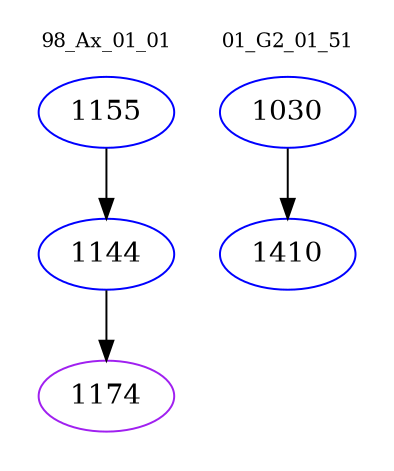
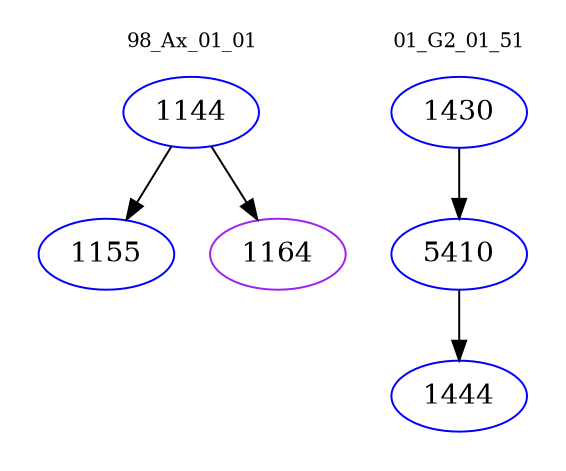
(288, 112) -> (459, 112)
(106, 174) -> (154, 174)
(288, 254) -> (459, 254)
(106, 396) -> (278, 254)
none -> (459, 396)
